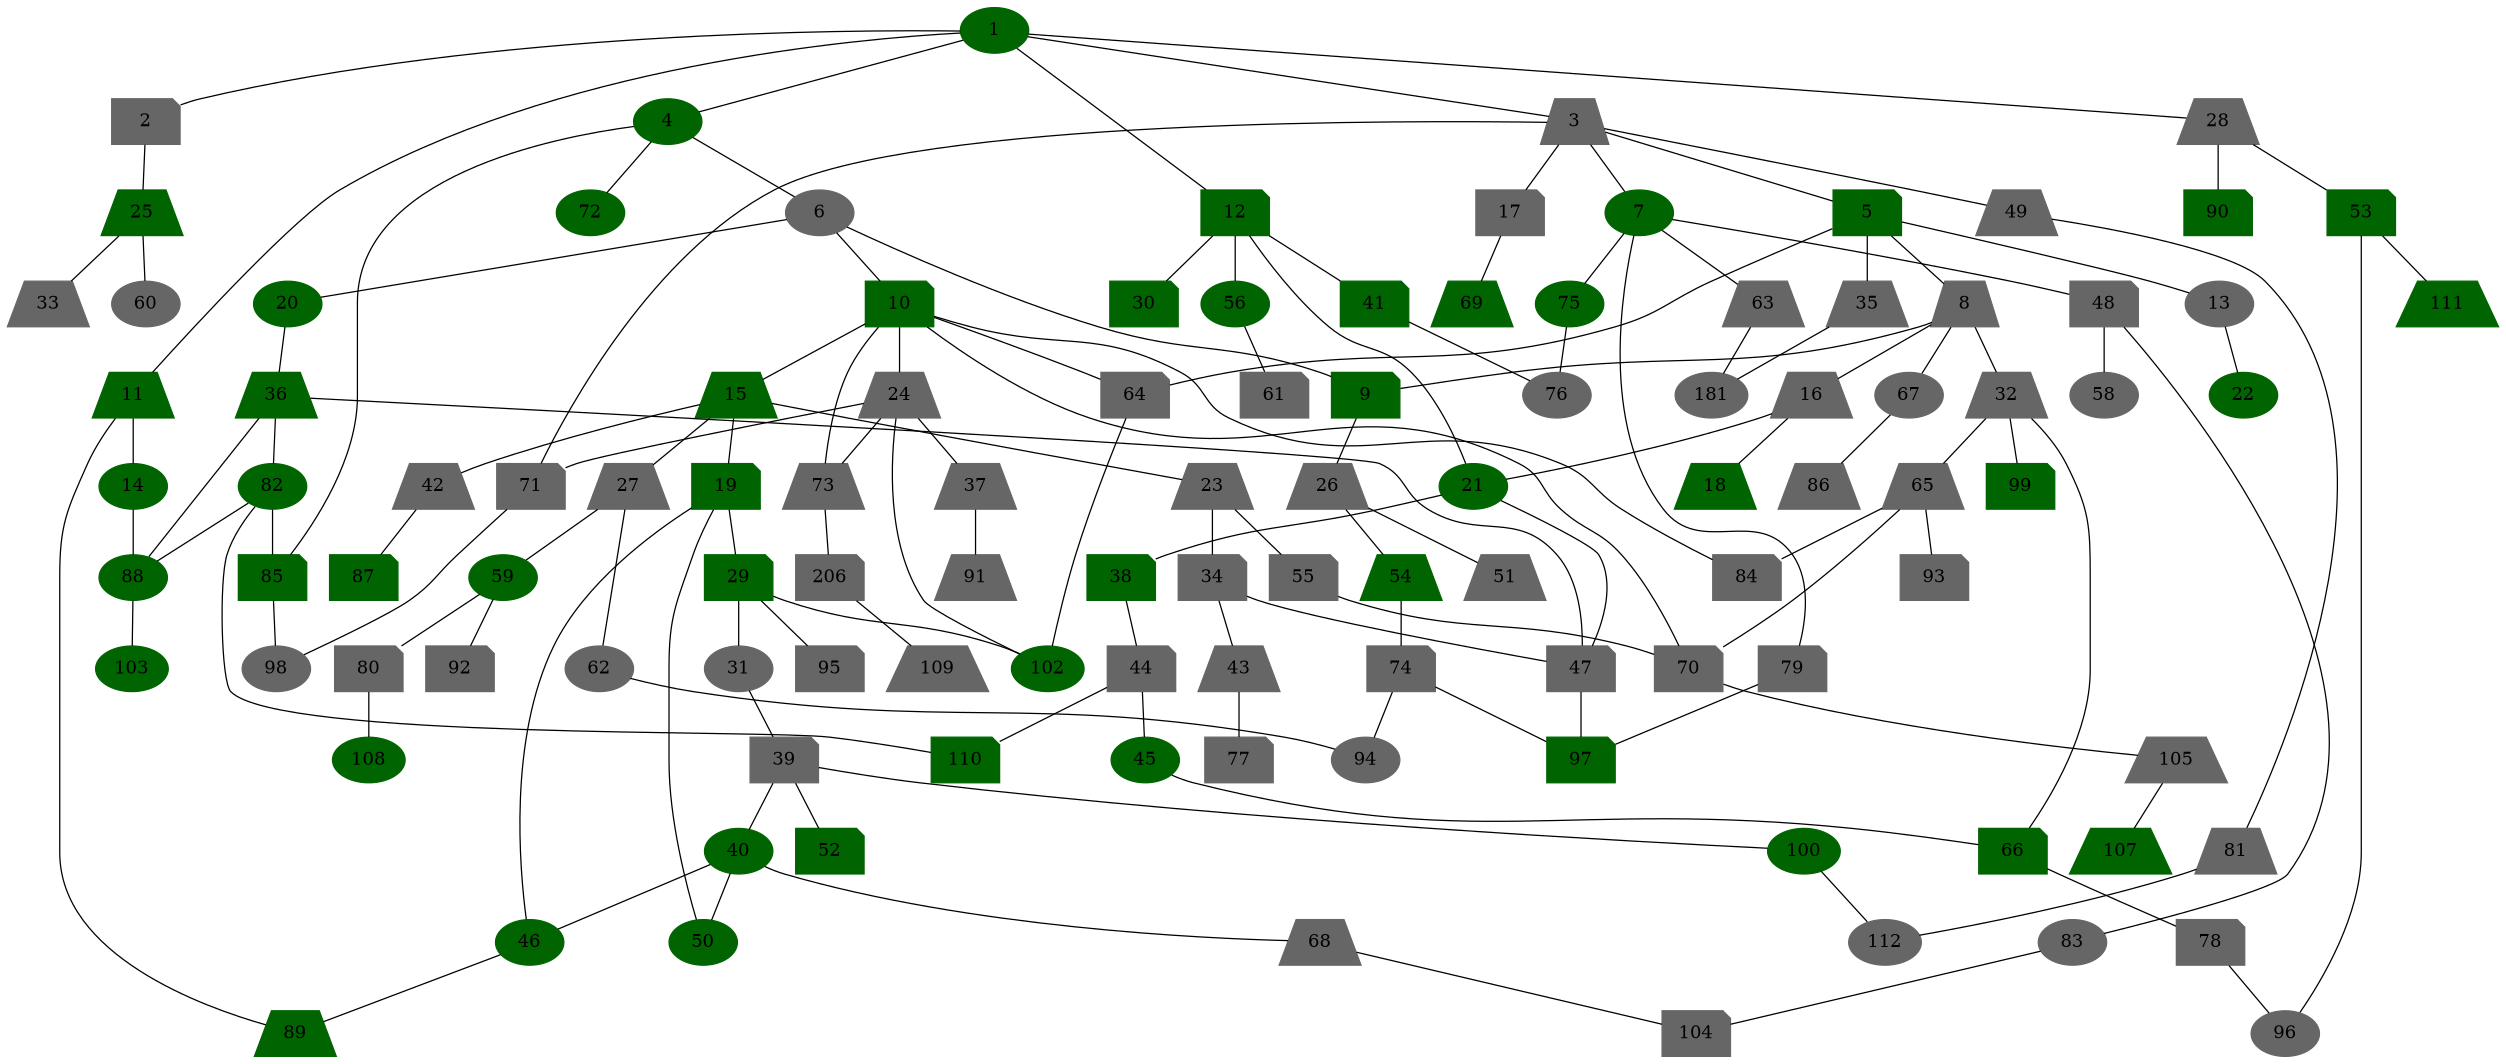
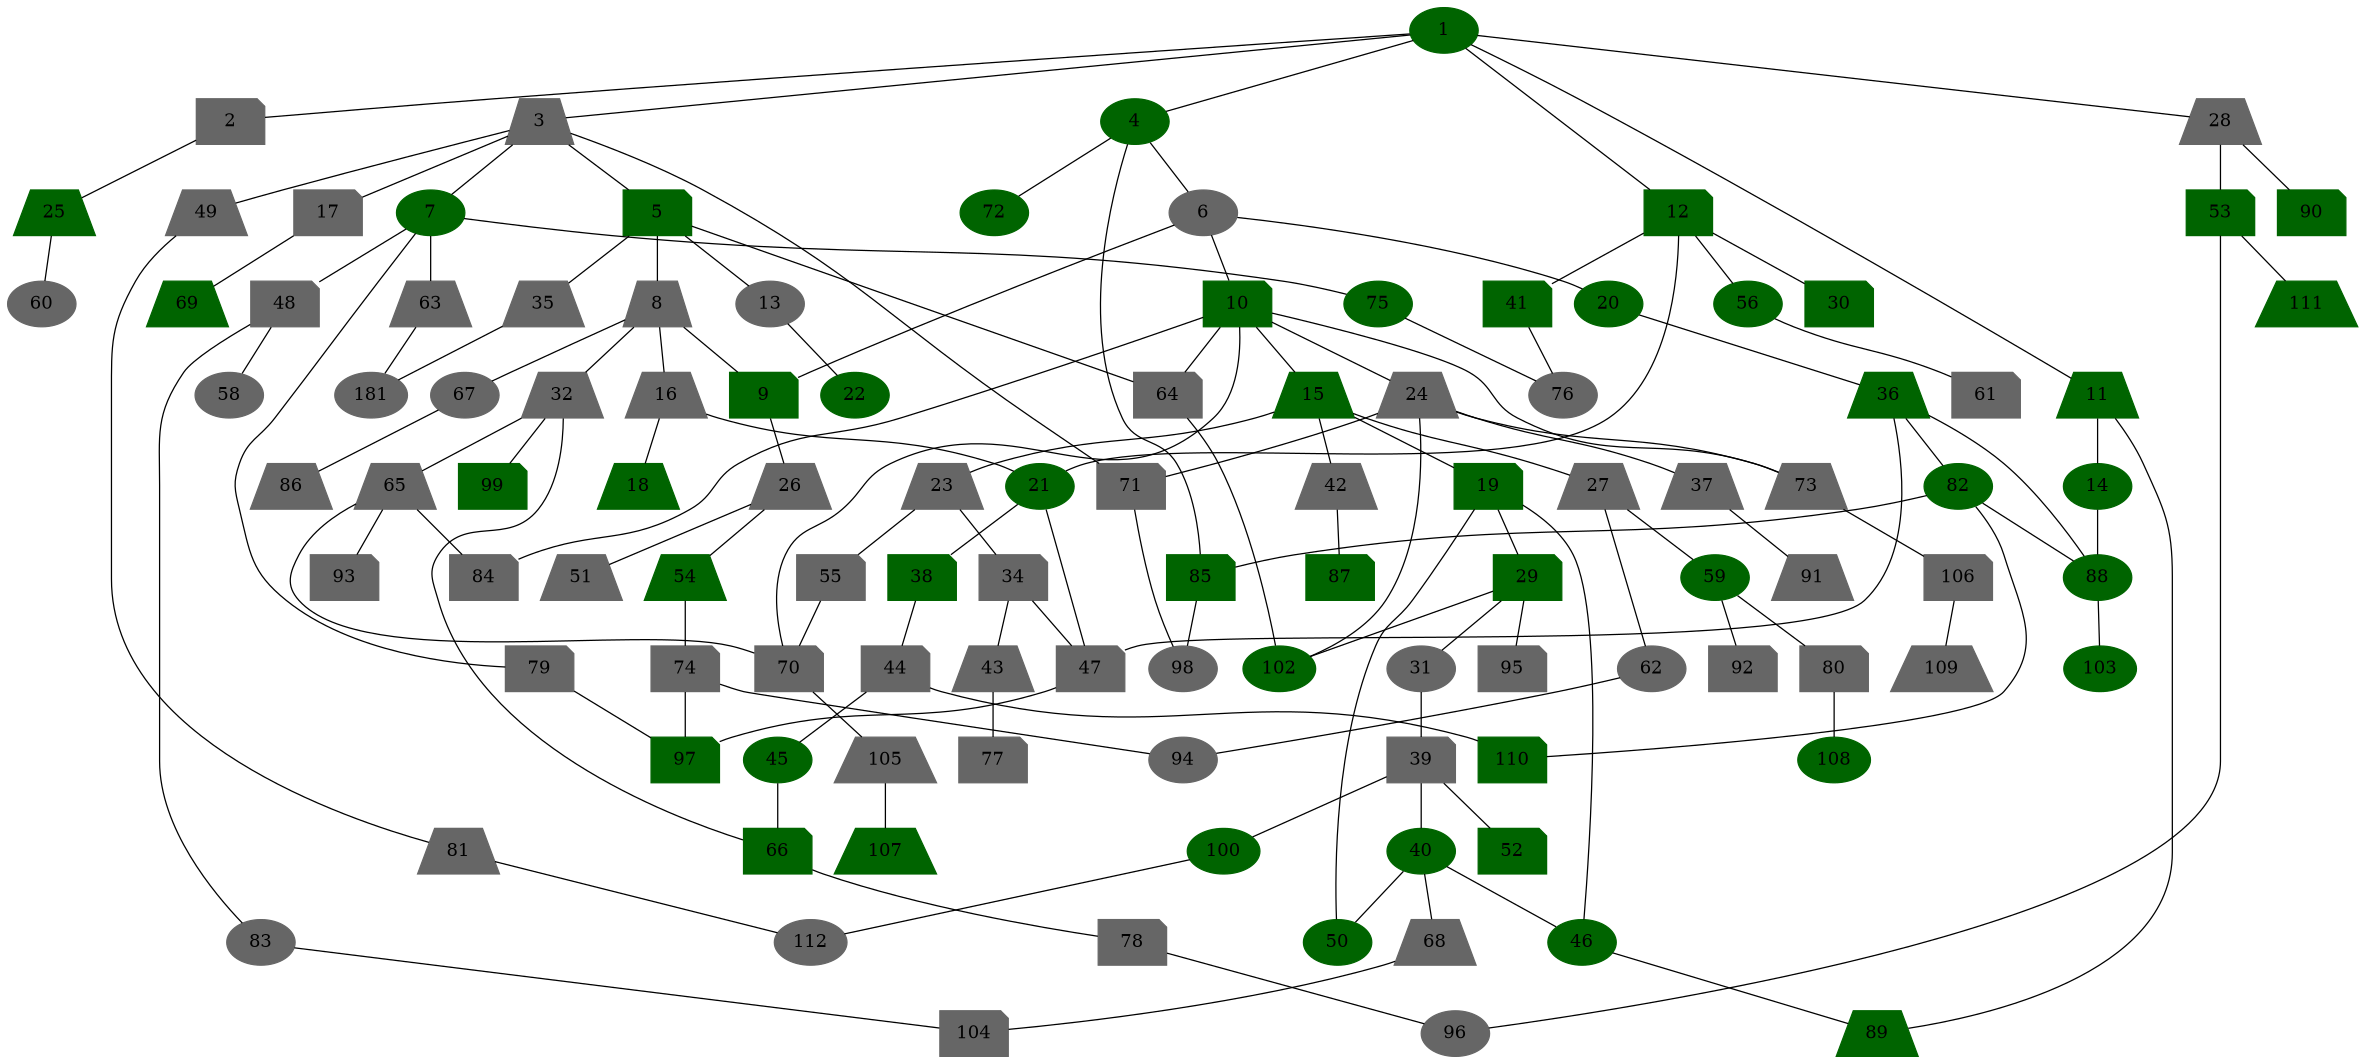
(48, 304) -> none
(830, 578) -> (1958, 578)
